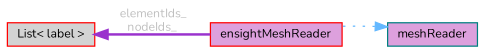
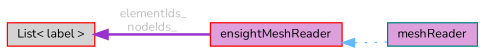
(359, 26) -> (371, 43)
